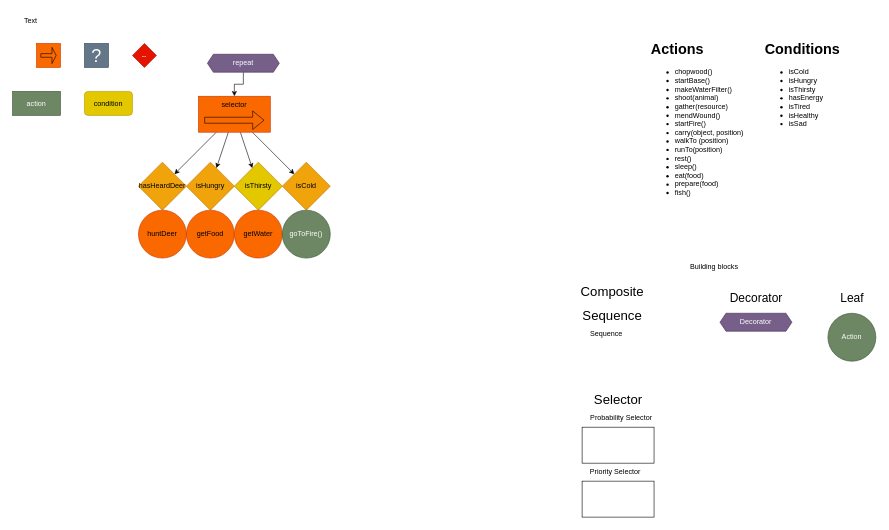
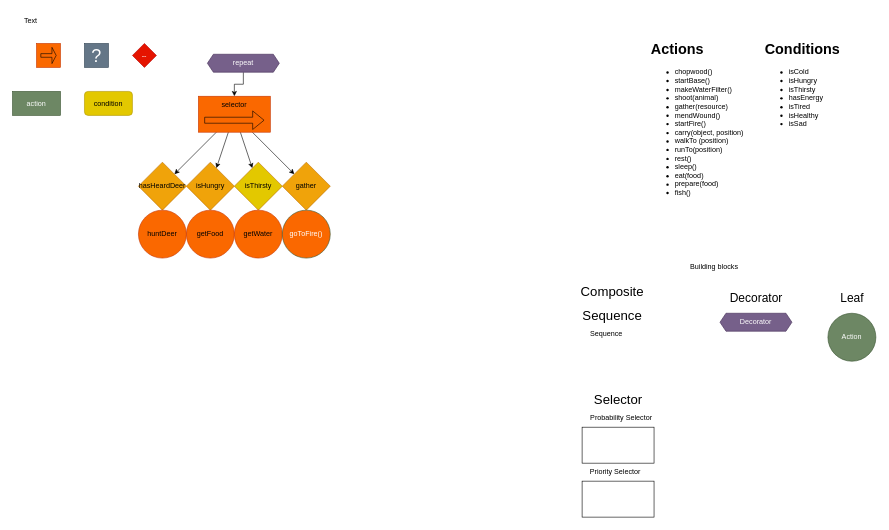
(306, 186) -> (306, 186)
(306, 234) -> (306, 234)
